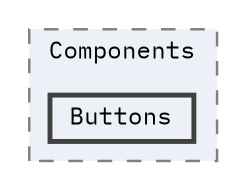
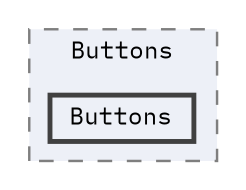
(123, 52) -> (123, 52)
